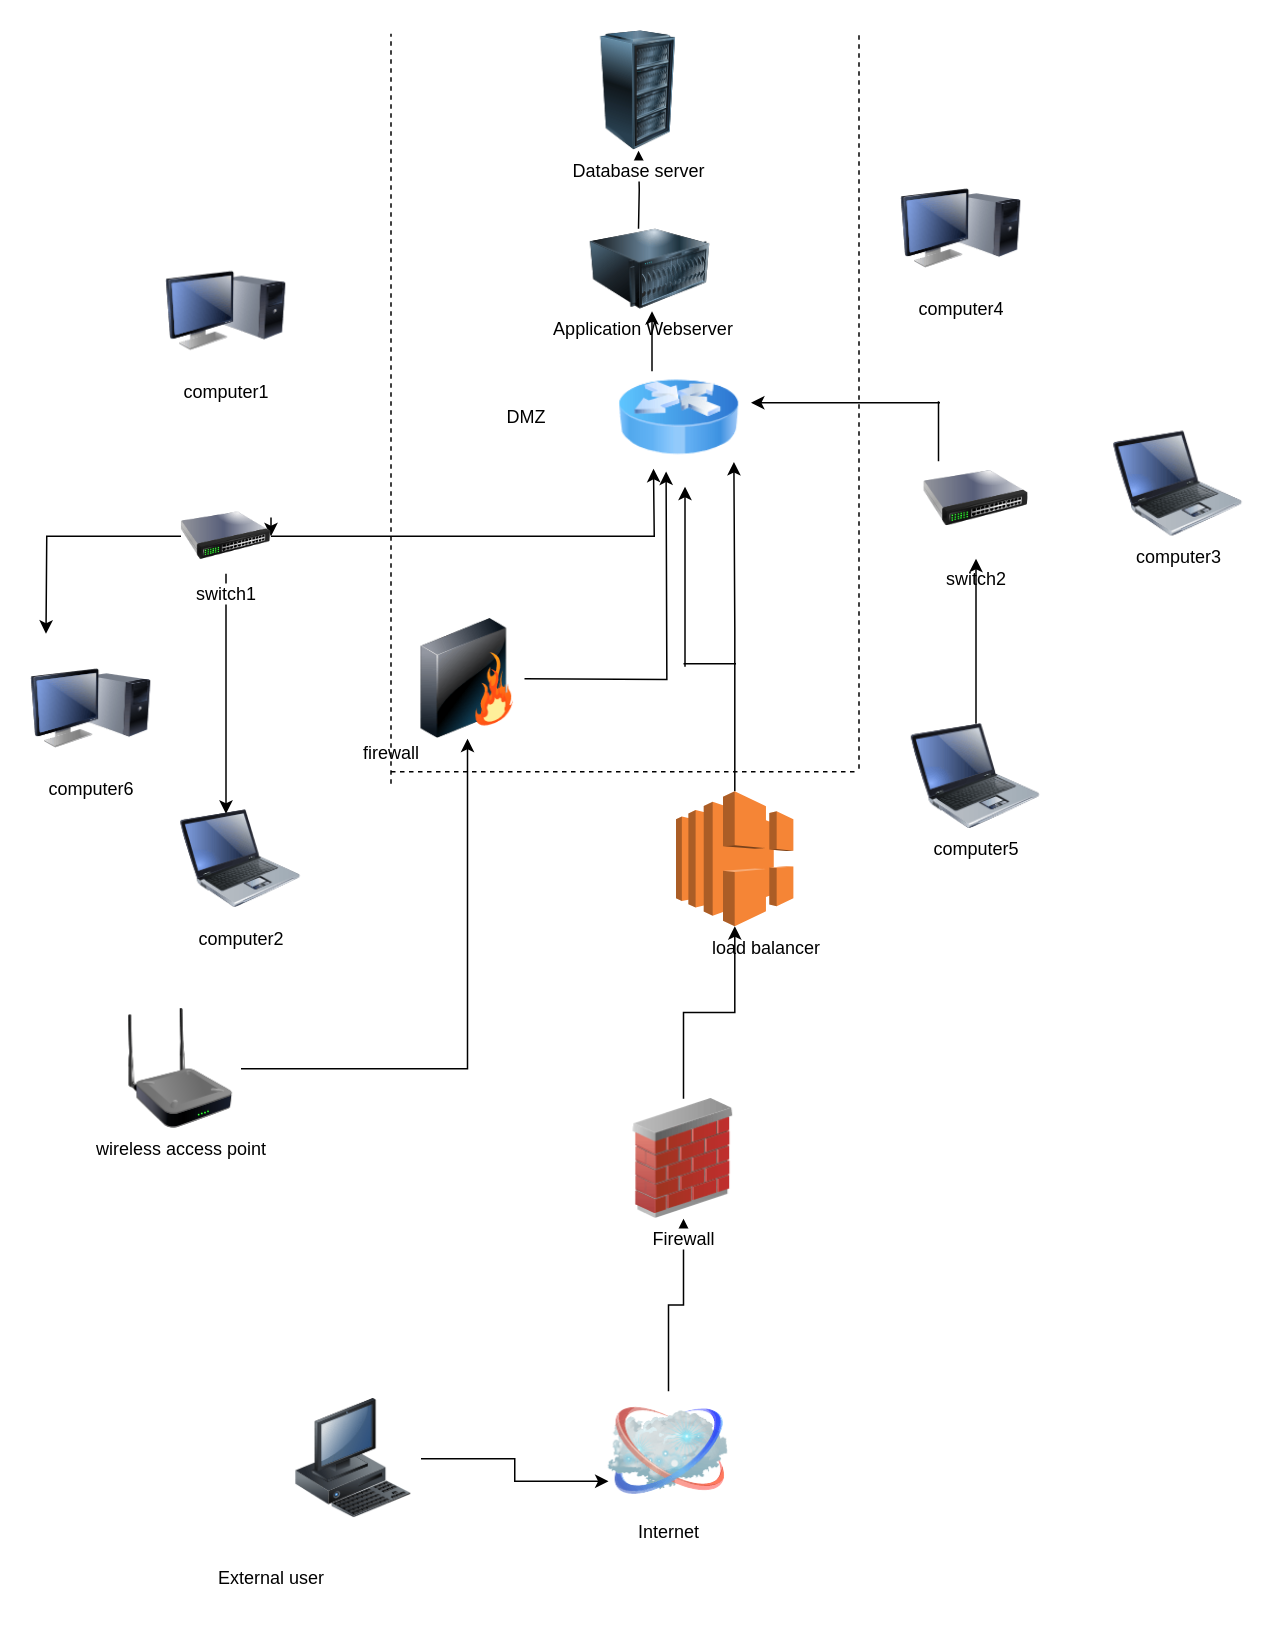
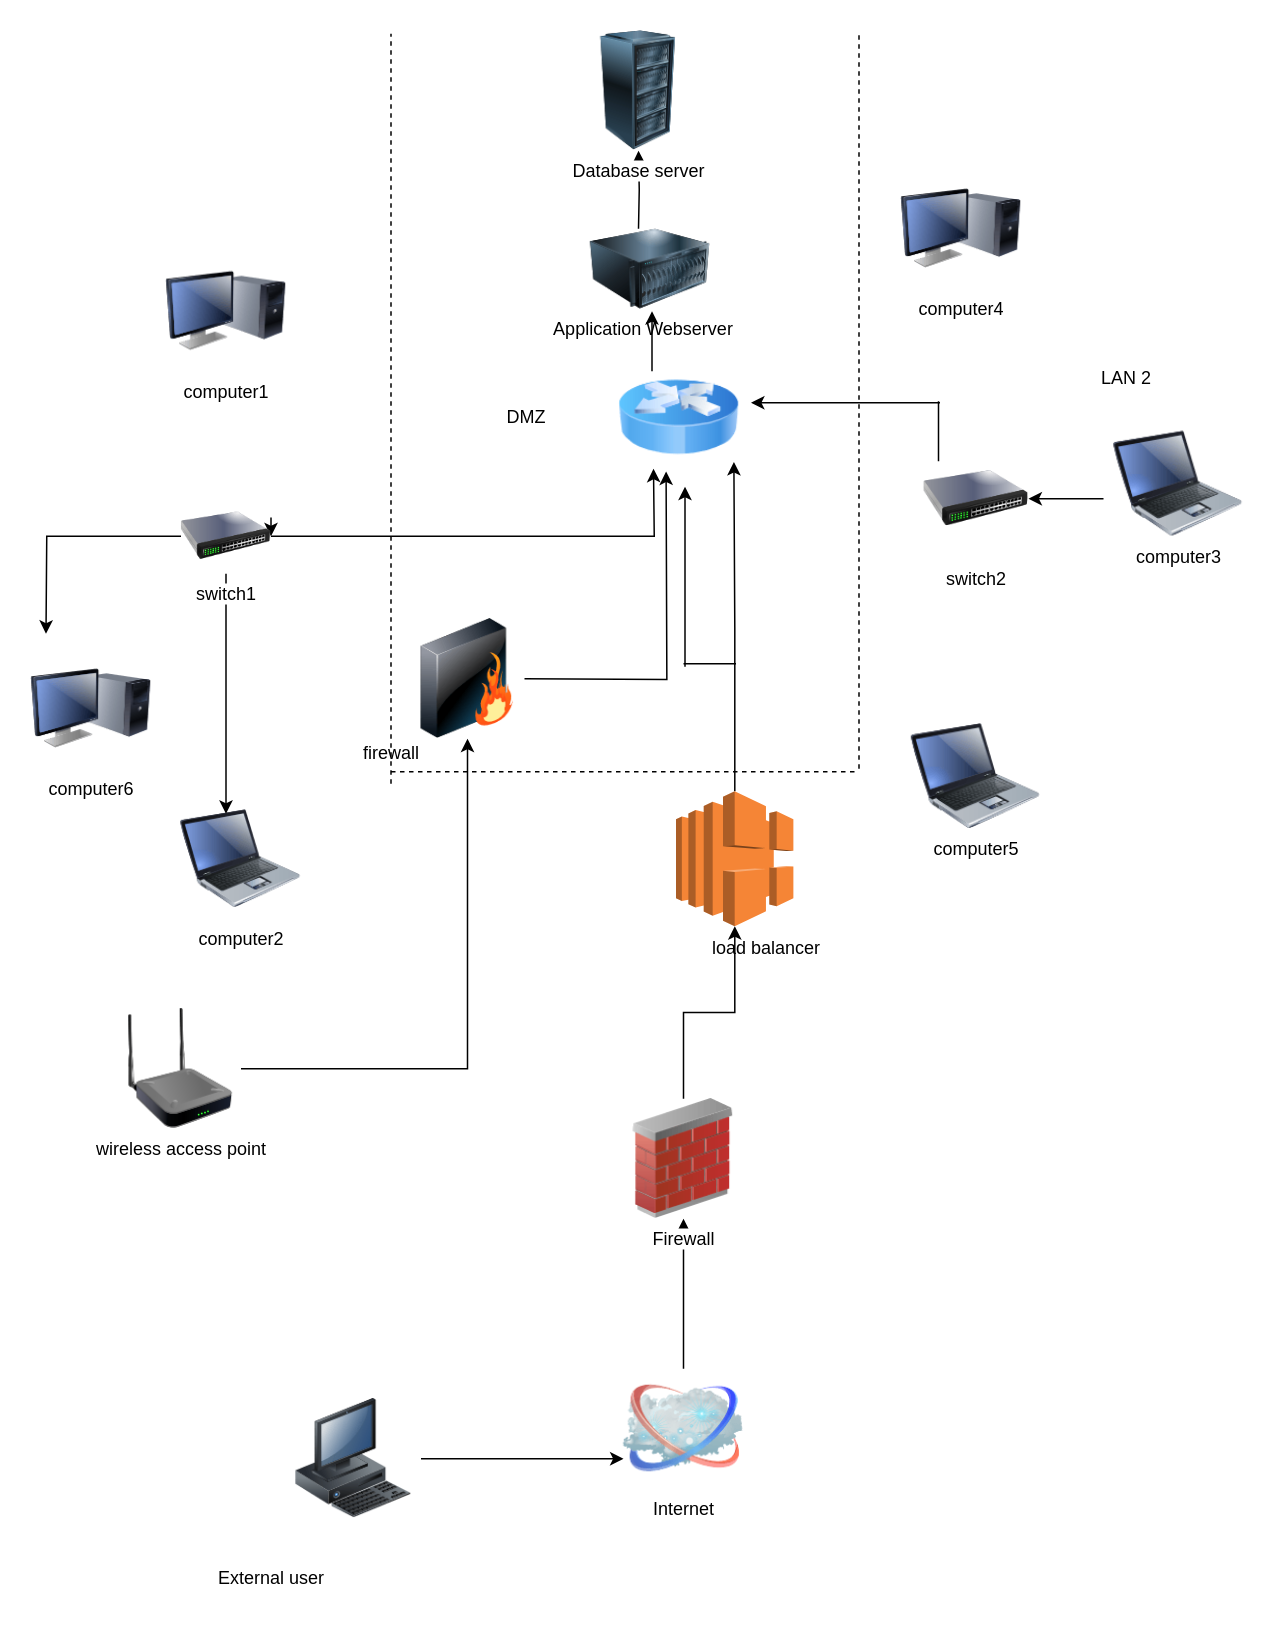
none -> (1126, 379)
none -> (1070, 499)
(976, 647) -> none
(668, 1451) -> (683, 1429)
